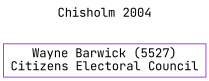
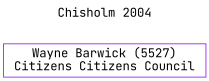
(105, 60) -> (105, 60)
